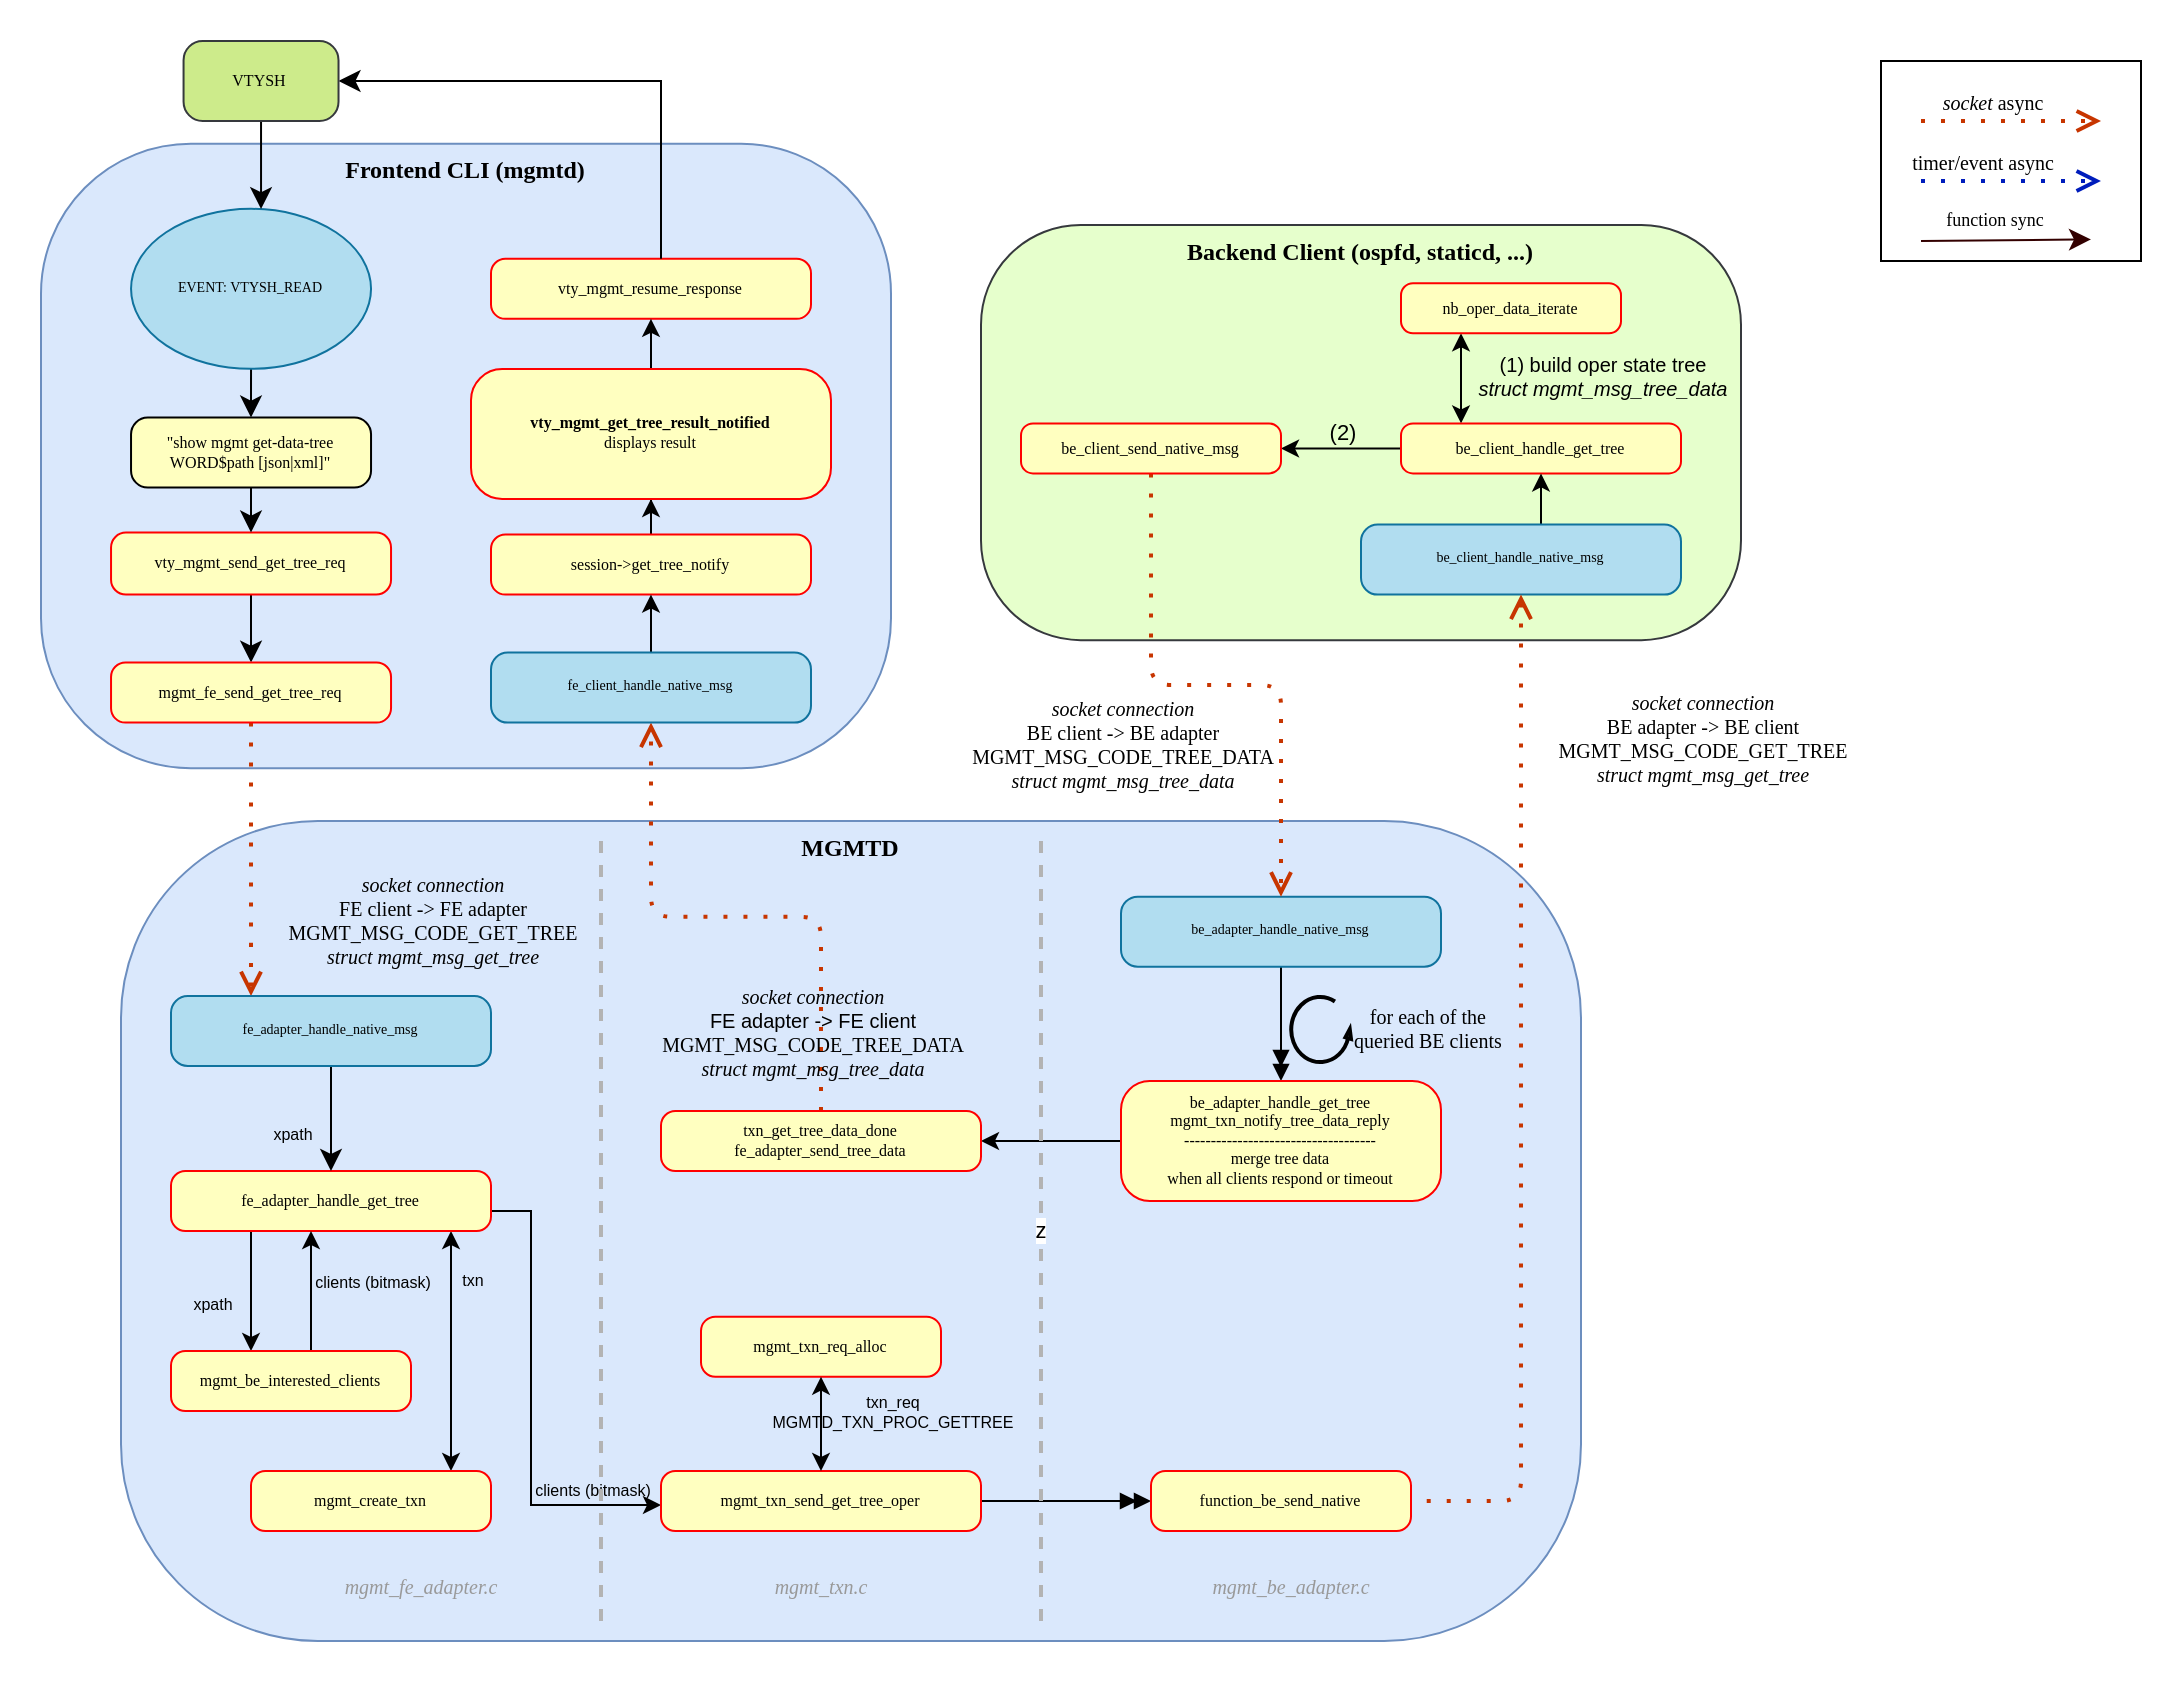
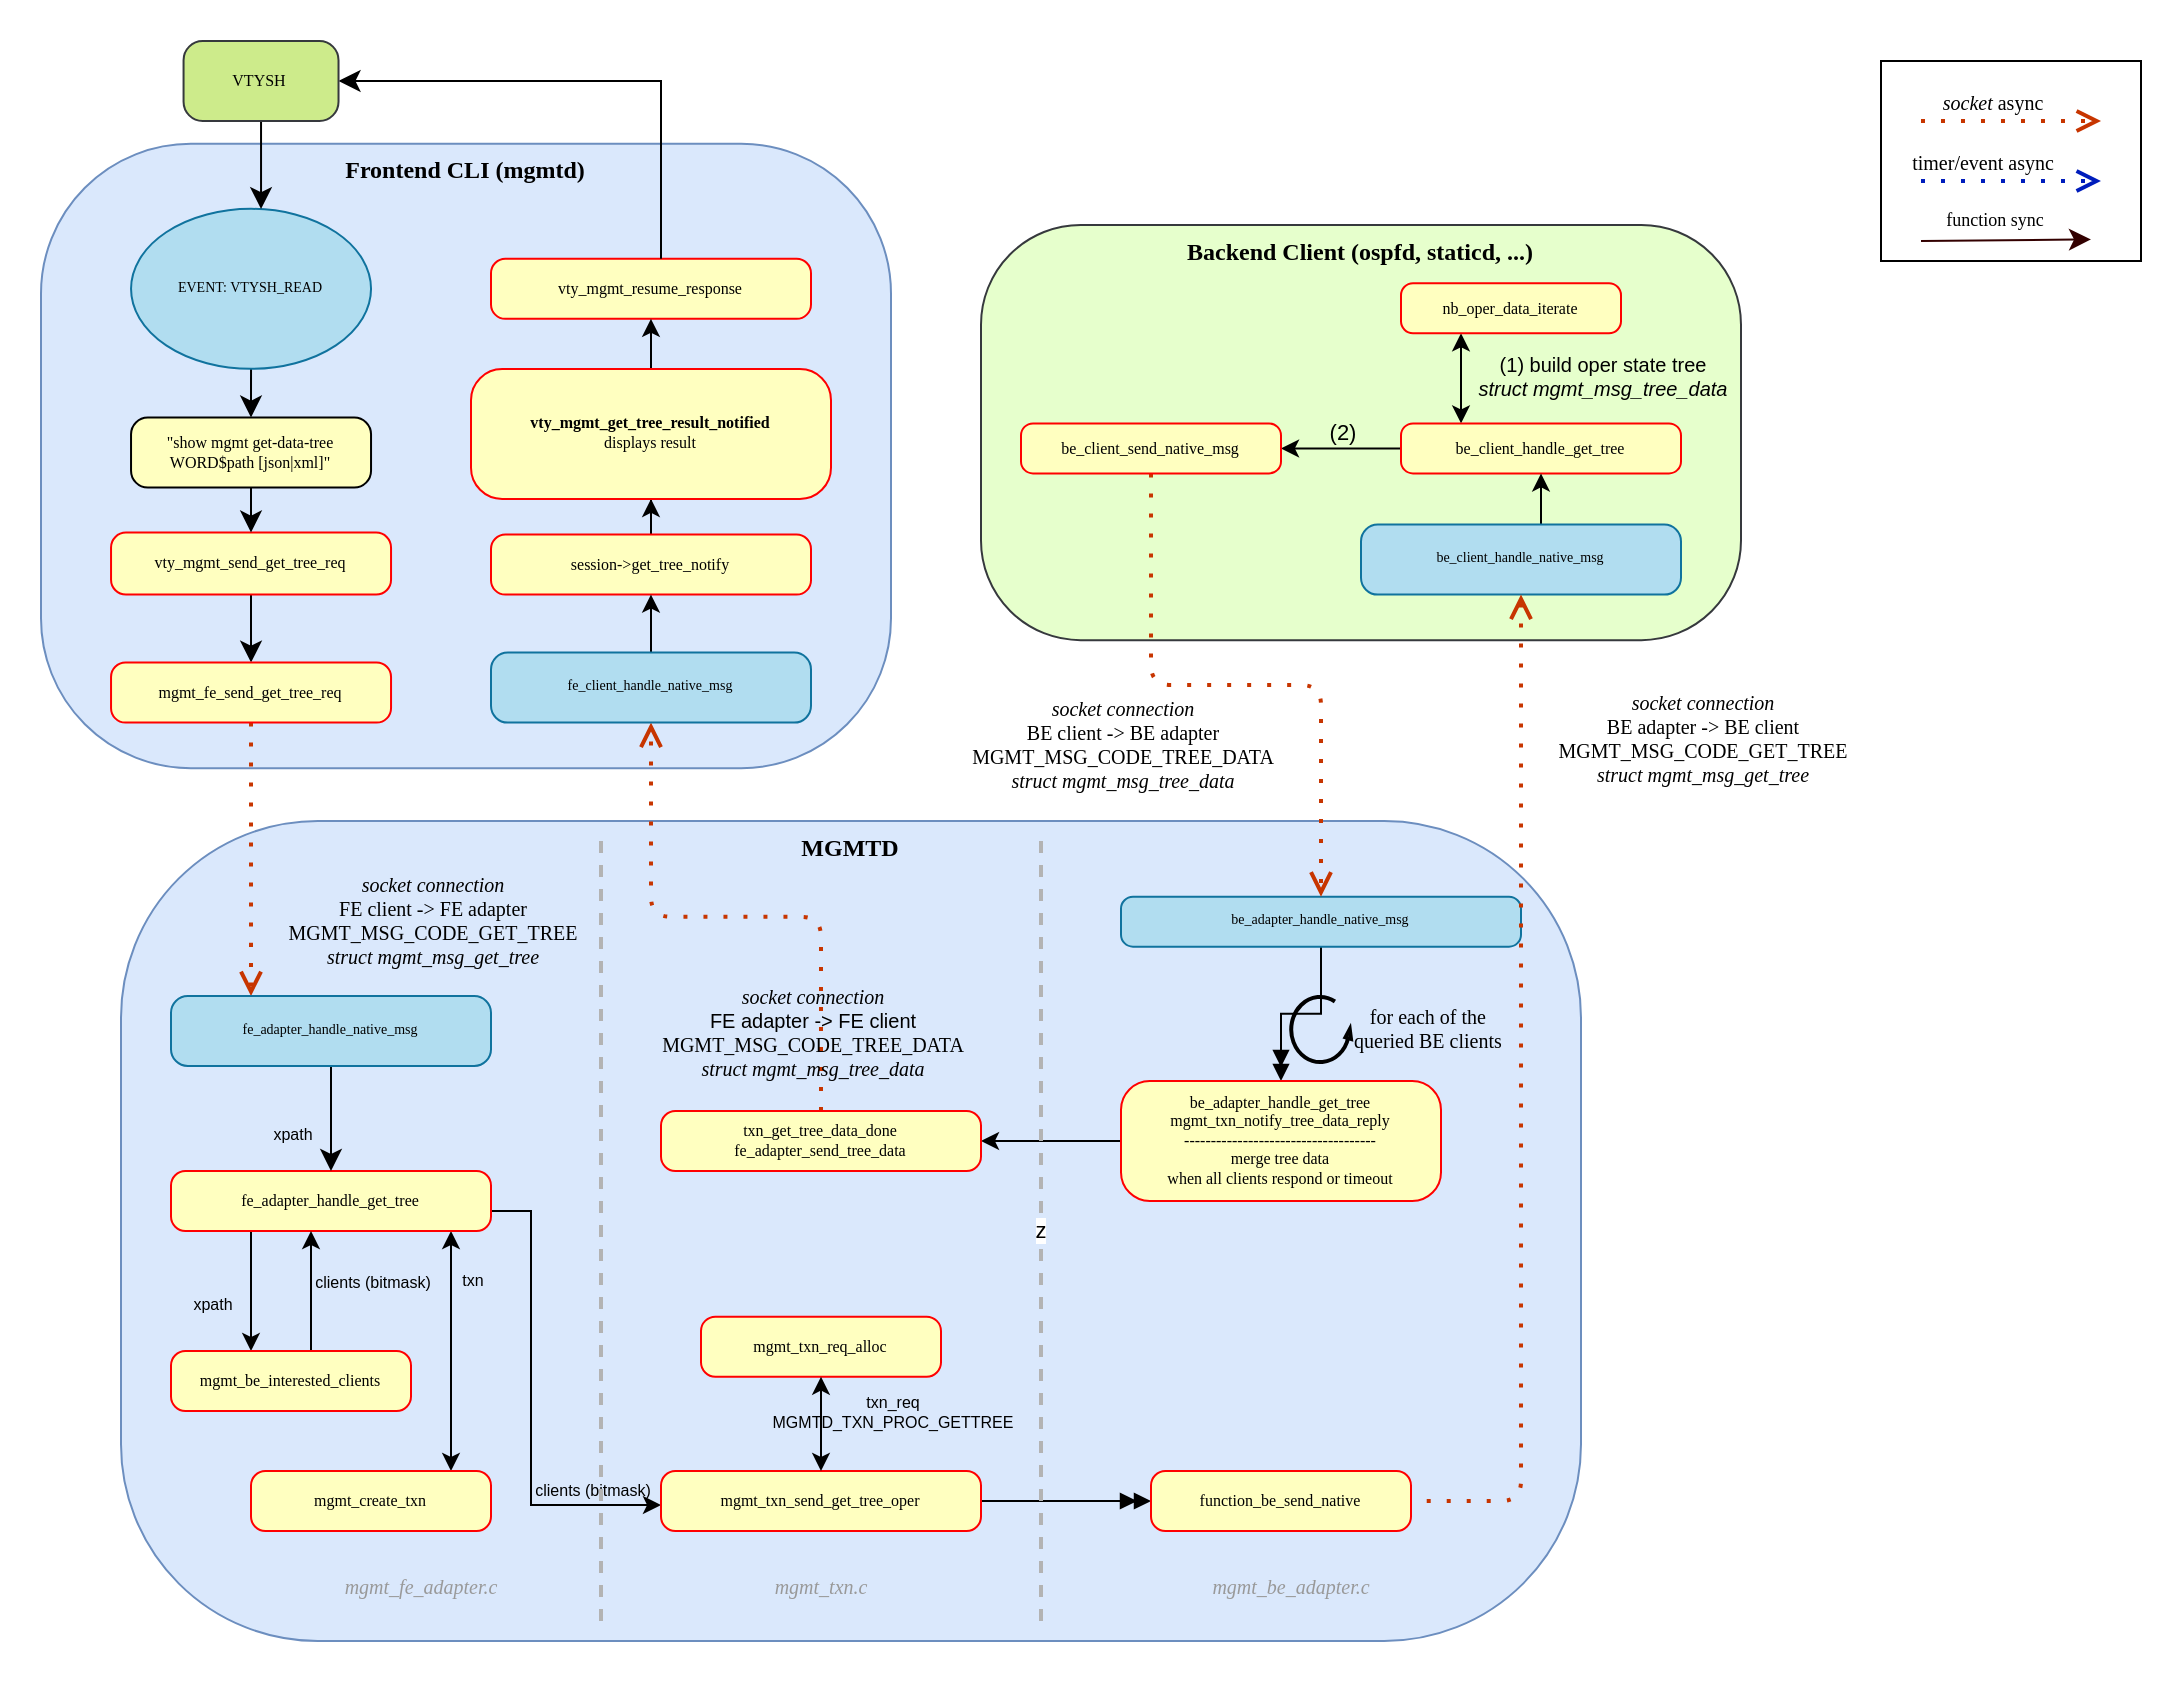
(1281, 932) -> (1321, 922)
